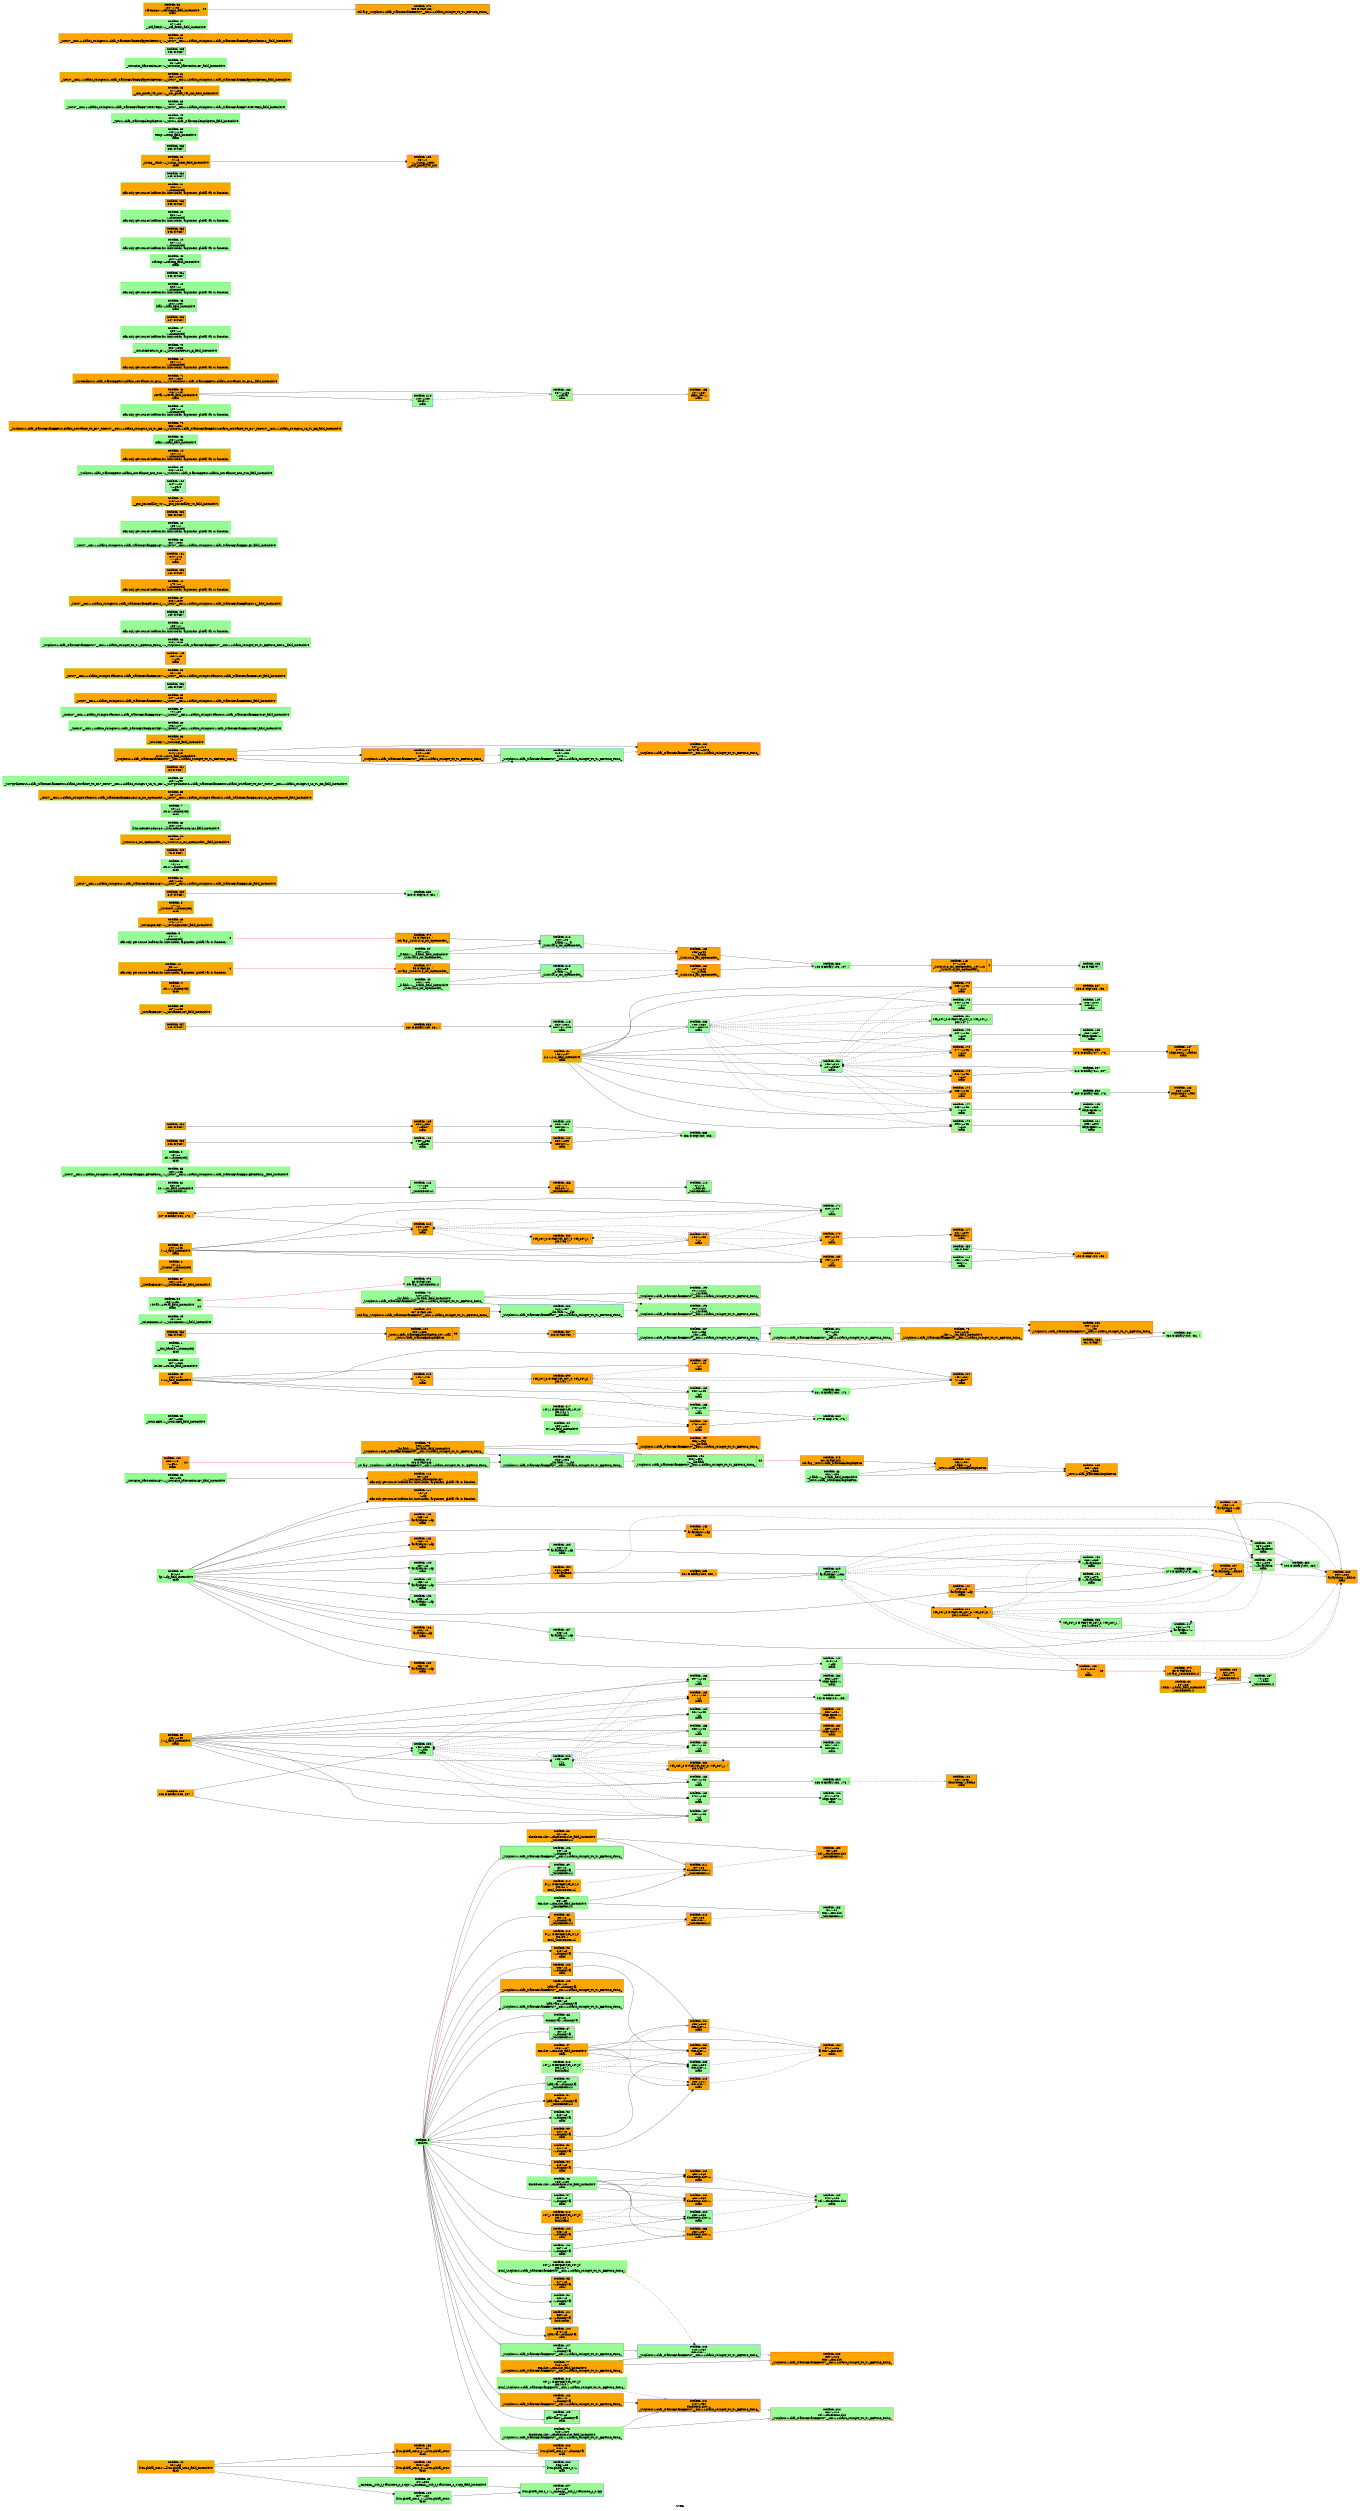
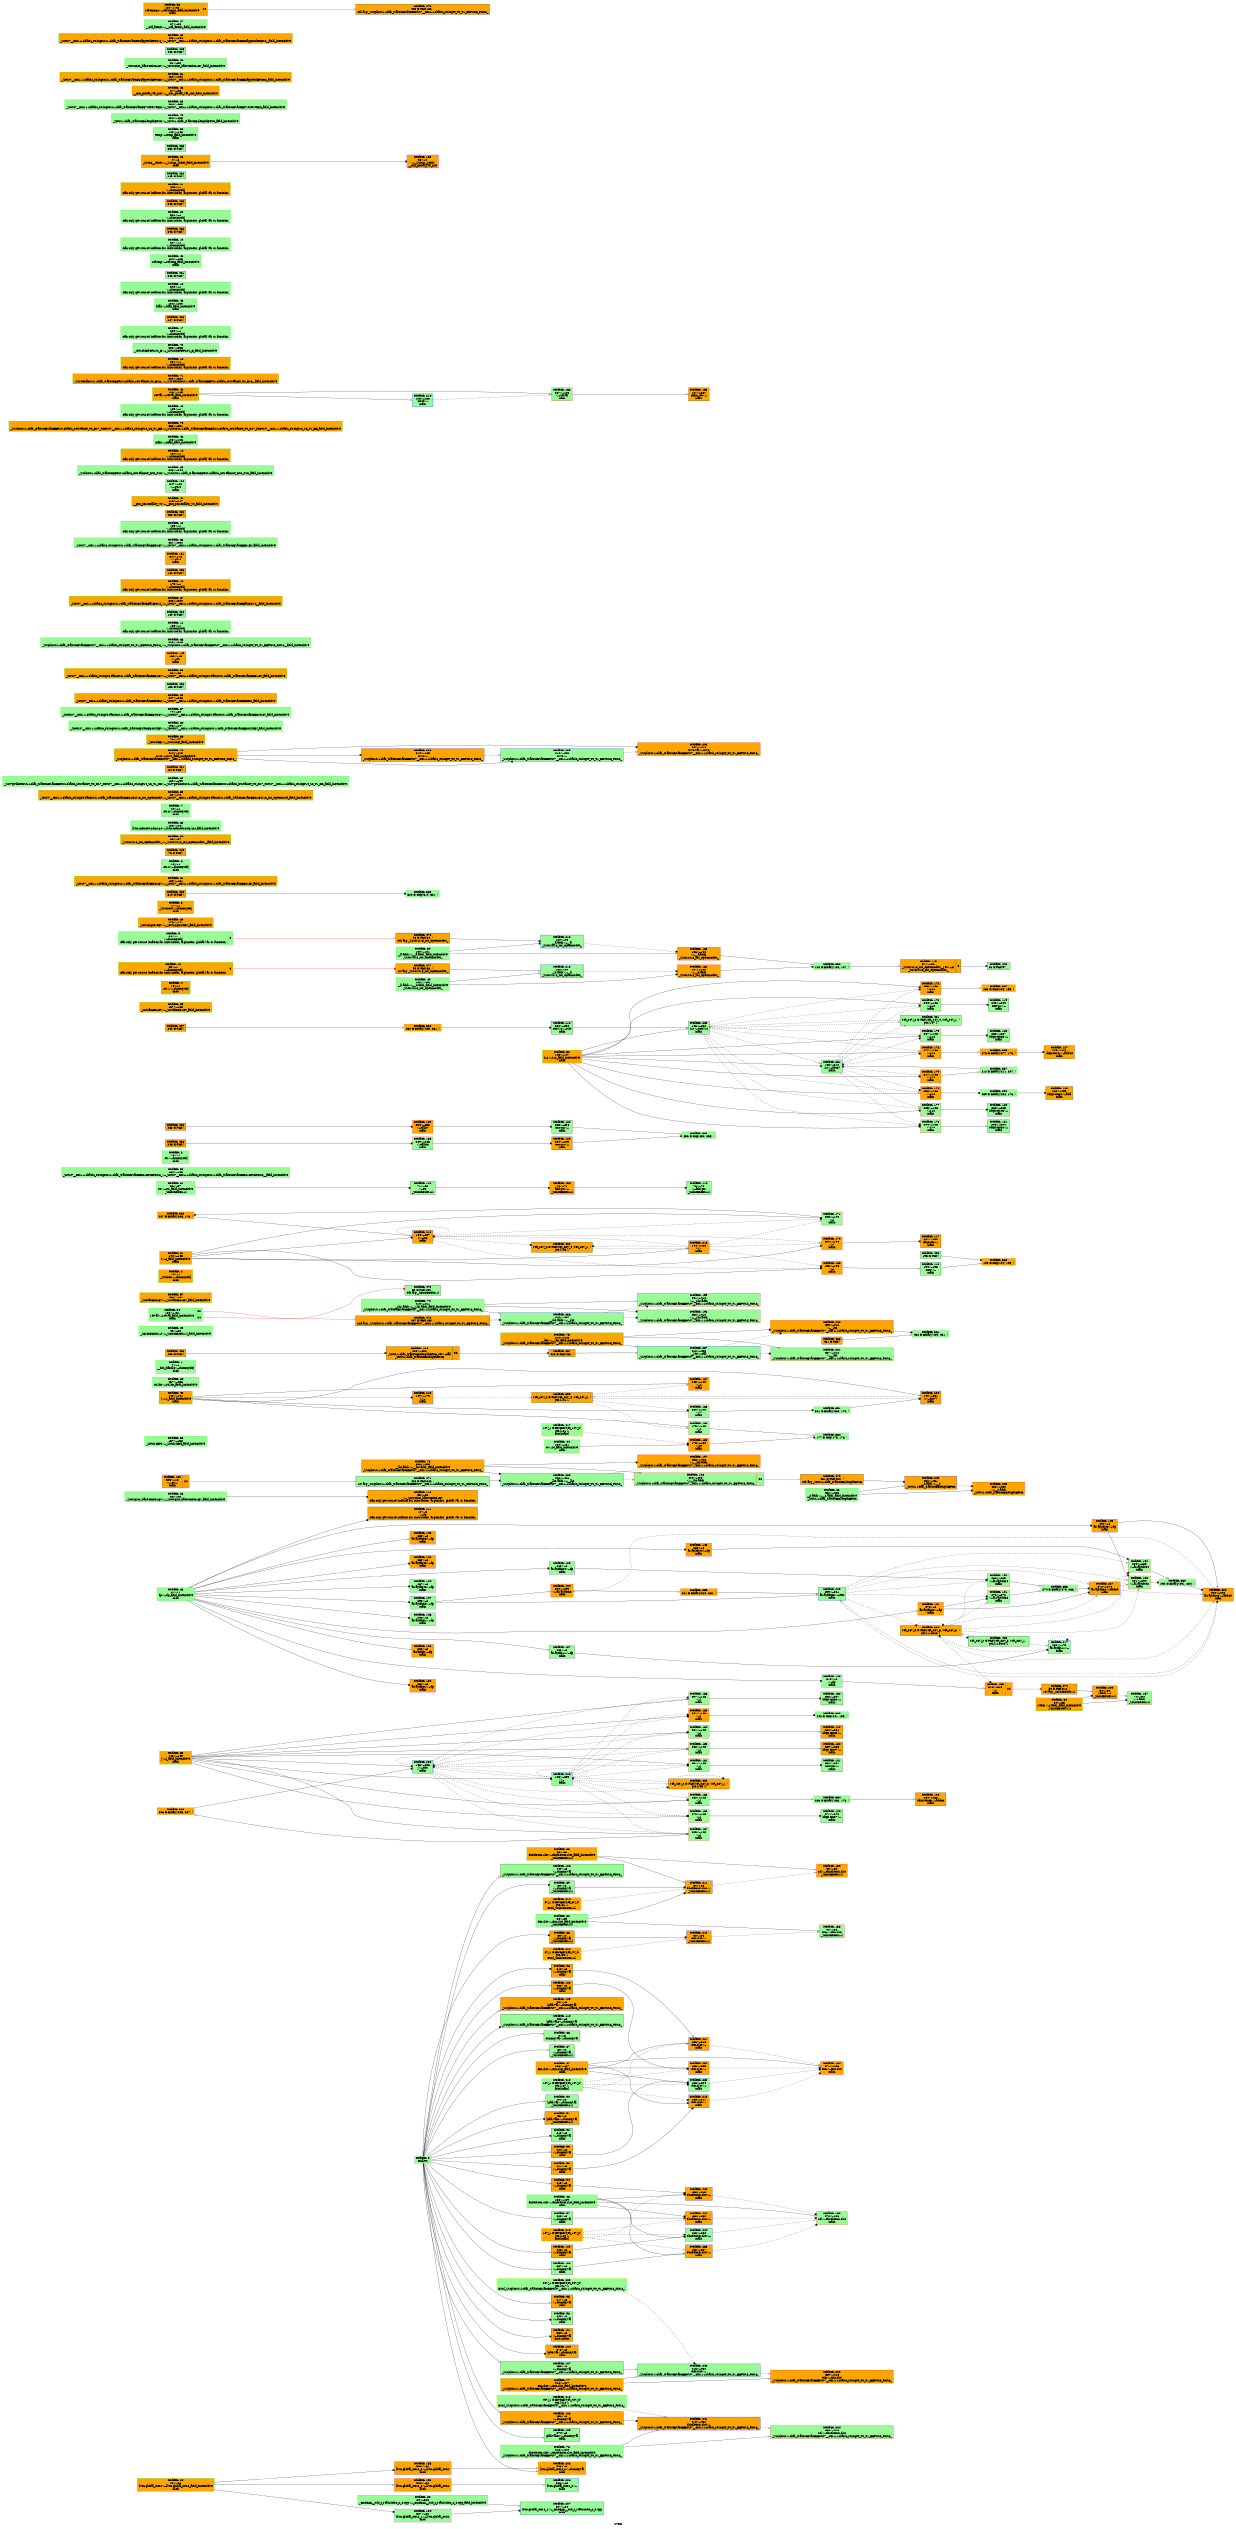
(896, 1334) -> (701, 1339)
(1183, 1691) -> (1059, 1709)
(898, 1781) -> (882, 1799)
(454, 1978) -> (454, 1996)
